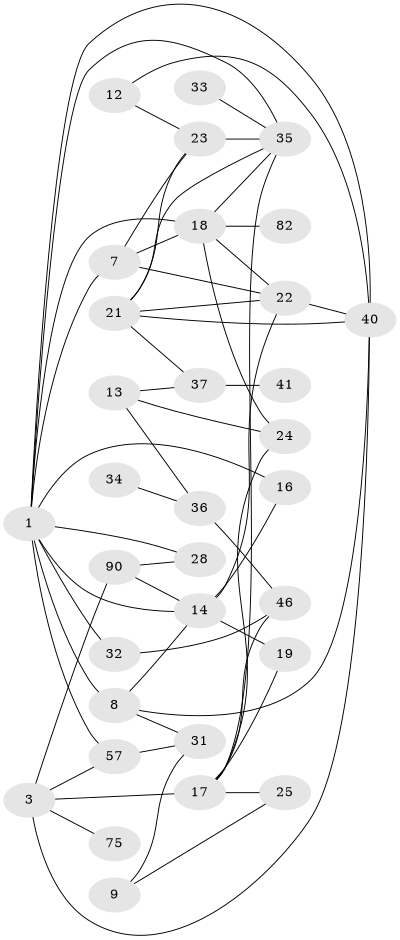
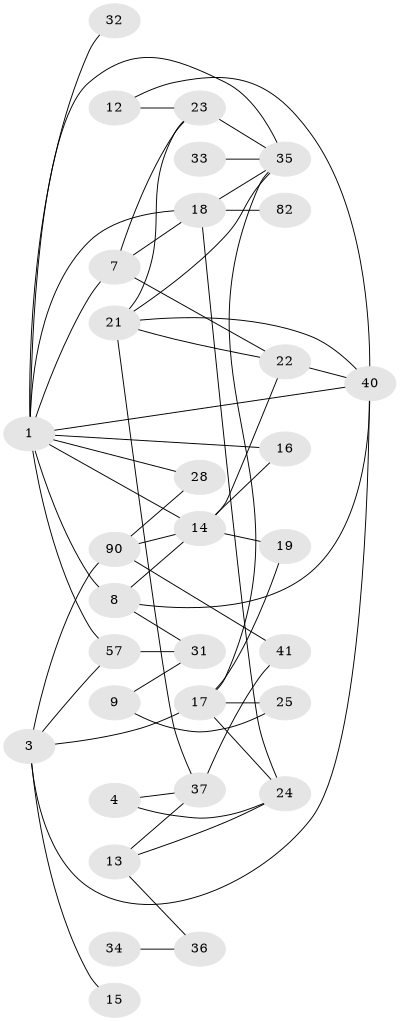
(242, 262) -> none
none -> (200, 601)
(285, 603) -> none
none -> (115, 800)
(115, 844) -> (115, 1000)
